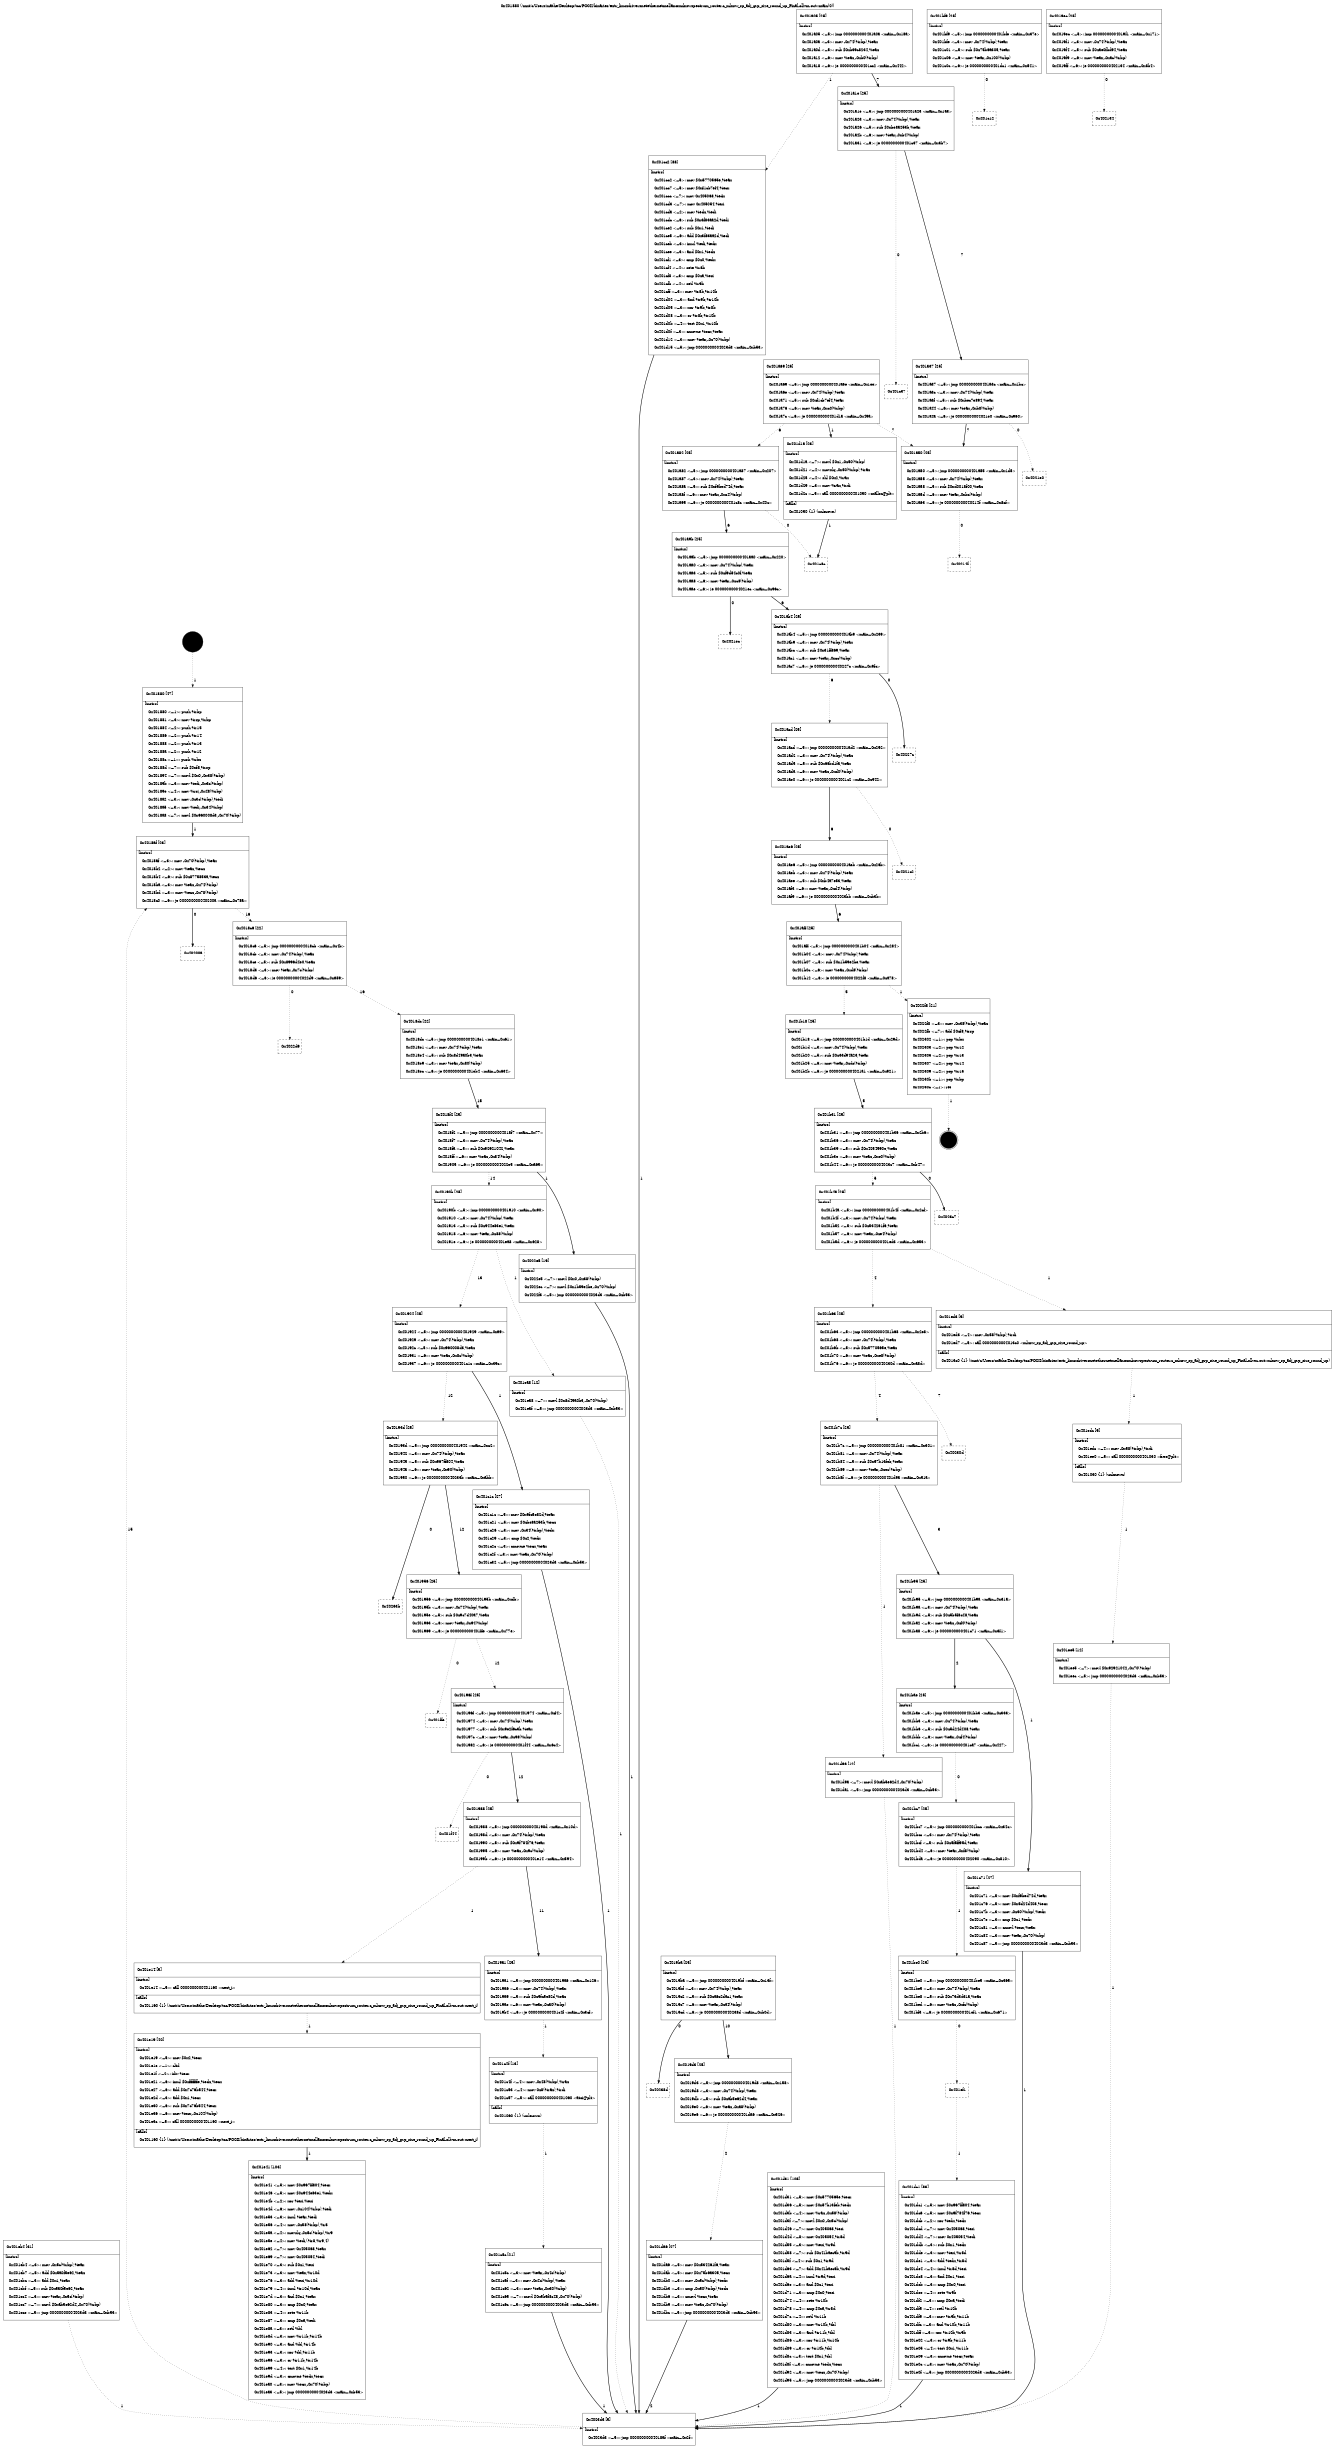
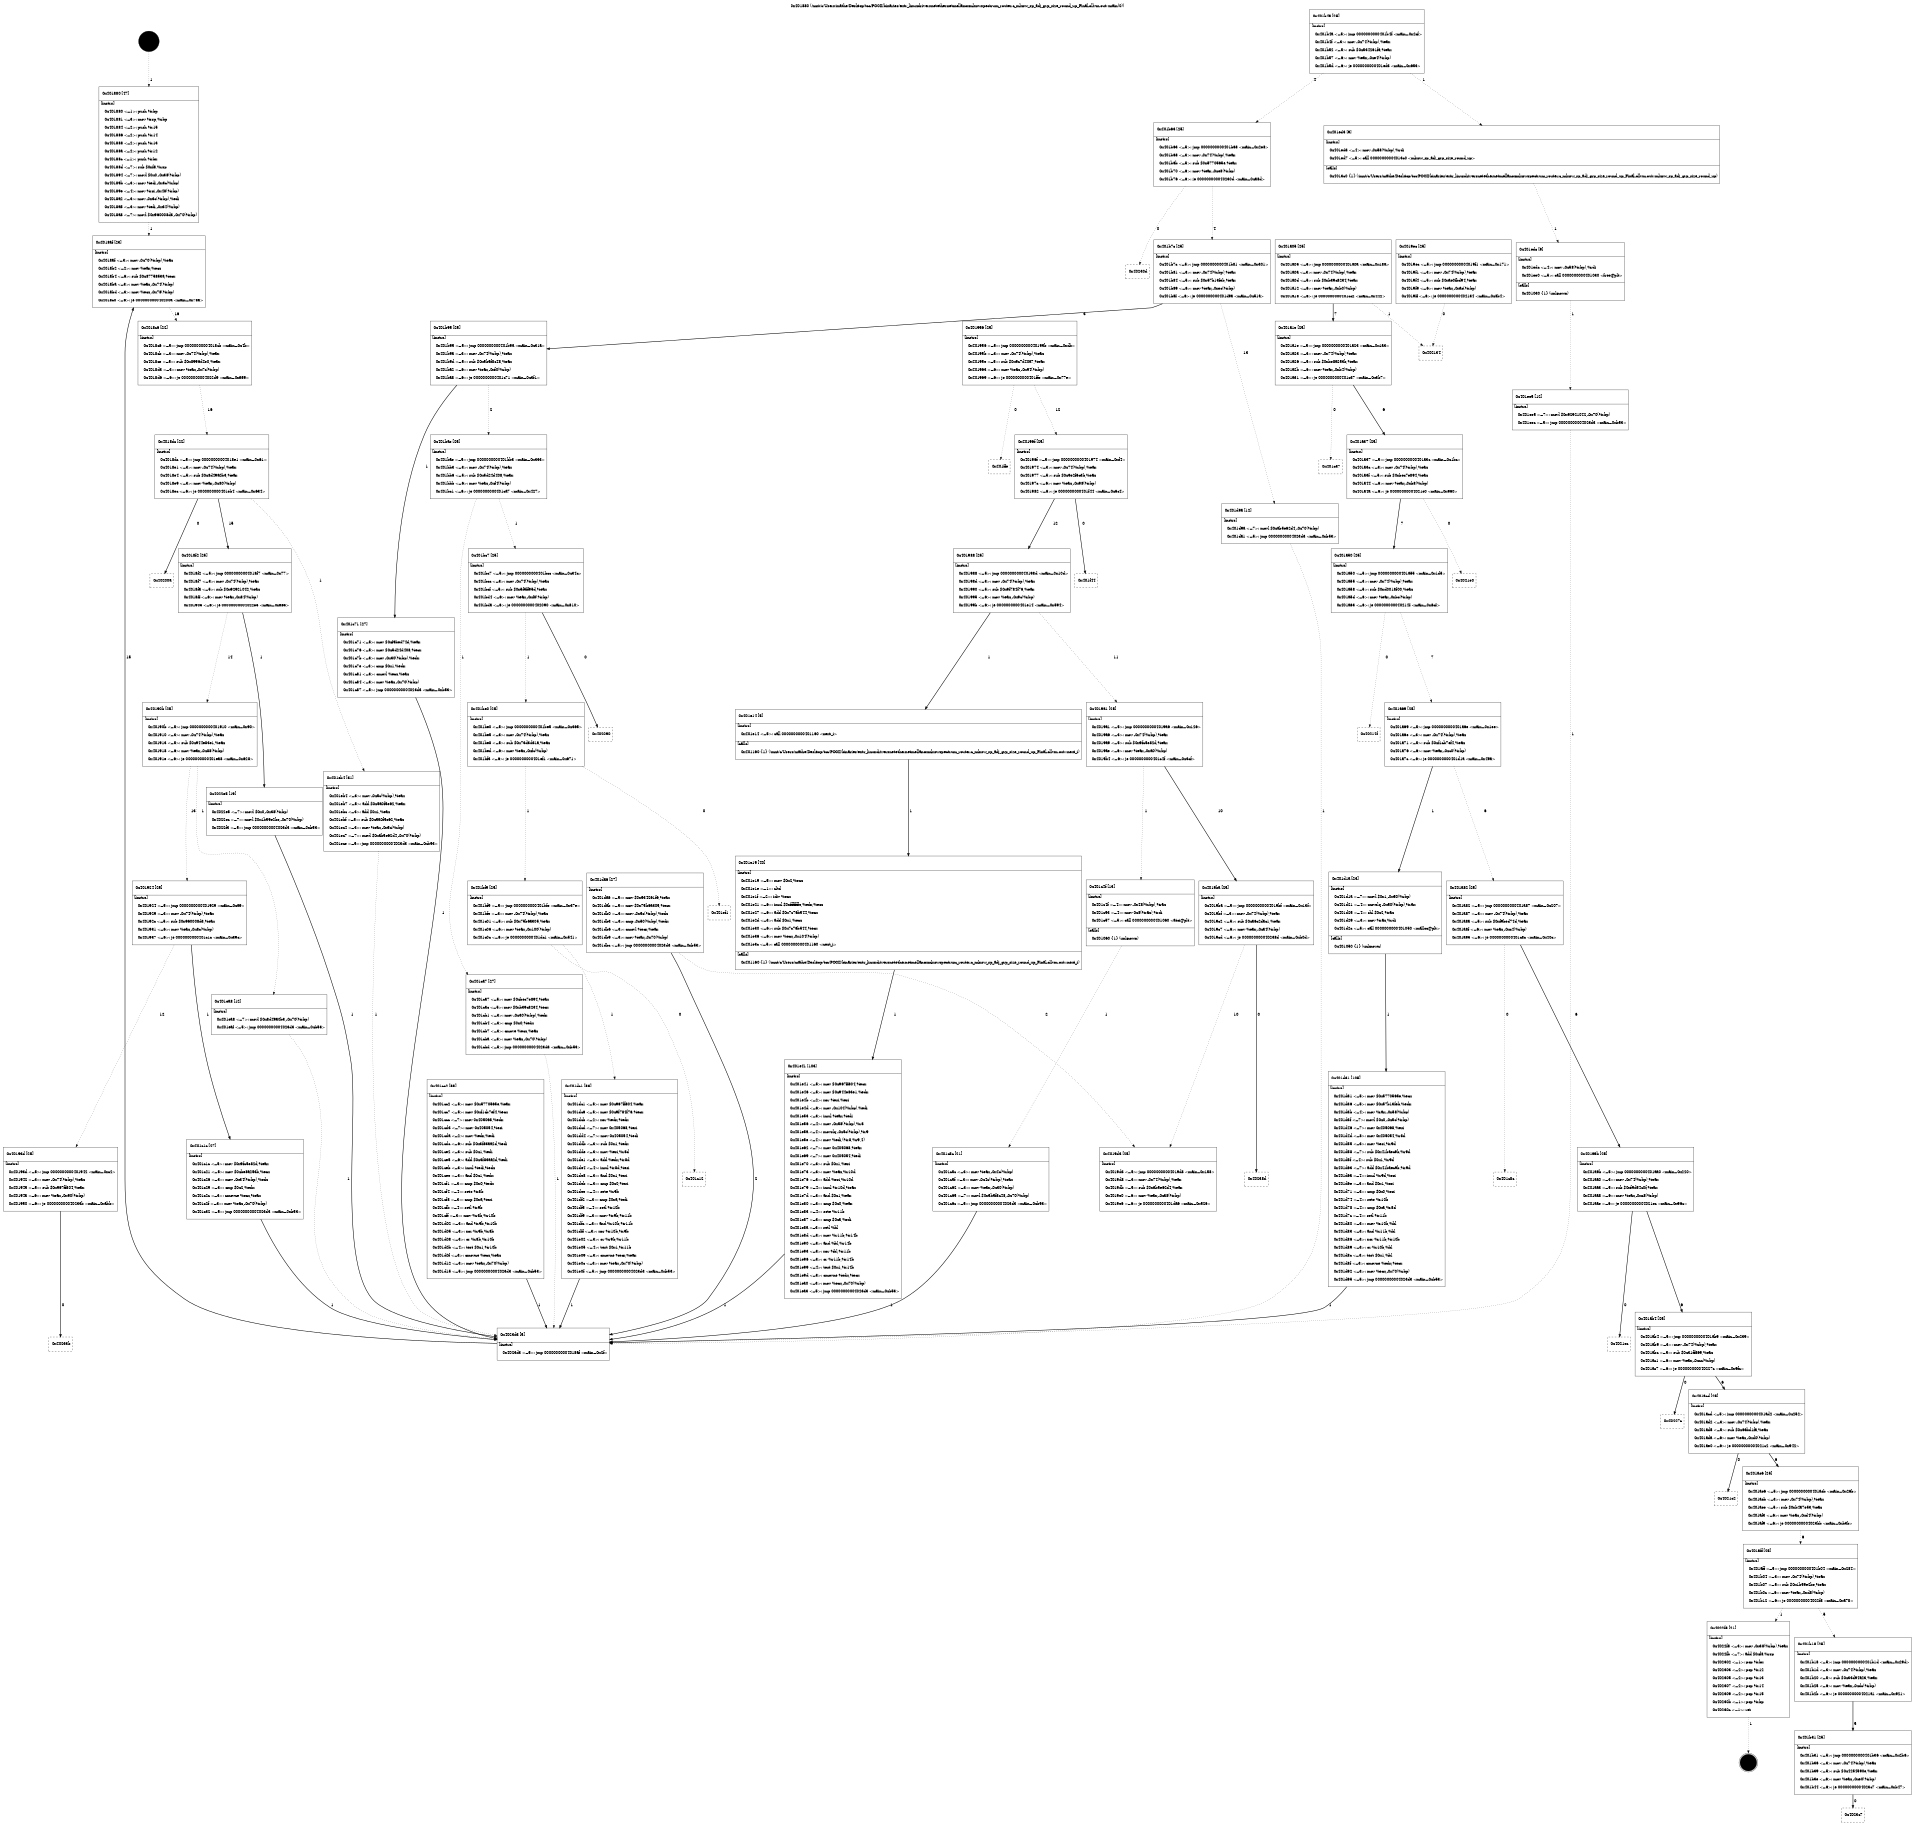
(800, 121) -> (1397, 324)
(961, 255) -> (1383, 410)
(894, 434) -> (1416, 656)
(823, 537) -> (1386, 1011)
none -> (320, 627)
(830, 697) -> (1719, 1382)
none -> (601, 734)
none -> (525, 822)
(882, 823) -> (1733, 1471)
none -> (1200, 823)
(193, 828) -> (149, 228)
(837, 912) -> (1801, 1536)
(193, 926) -> (182, 535)
none -> (524, 1015)
(290, 1047) -> none
(873, 1177) -> none
none -> (707, 1313)
(939, 1396) -> (1157, 229)
(452, 1529) -> none
(884, 1607) -> (1245, 353)
(955, 1662) -> (489, 409)
(958, 1777) -> (516, 524)
(468, 1788) -> (1080, 535)
(127, 1853) -> (125, 974)
(532, 1910) -> (1077, 657)
(411, 1914) -> (958, 660)
(307, 2022) -> (908, 806)
(726, 2038) -> (1208, 1045)
(957, 2138) -> (598, 1007)
(720, 2180) -> (932, 985)
